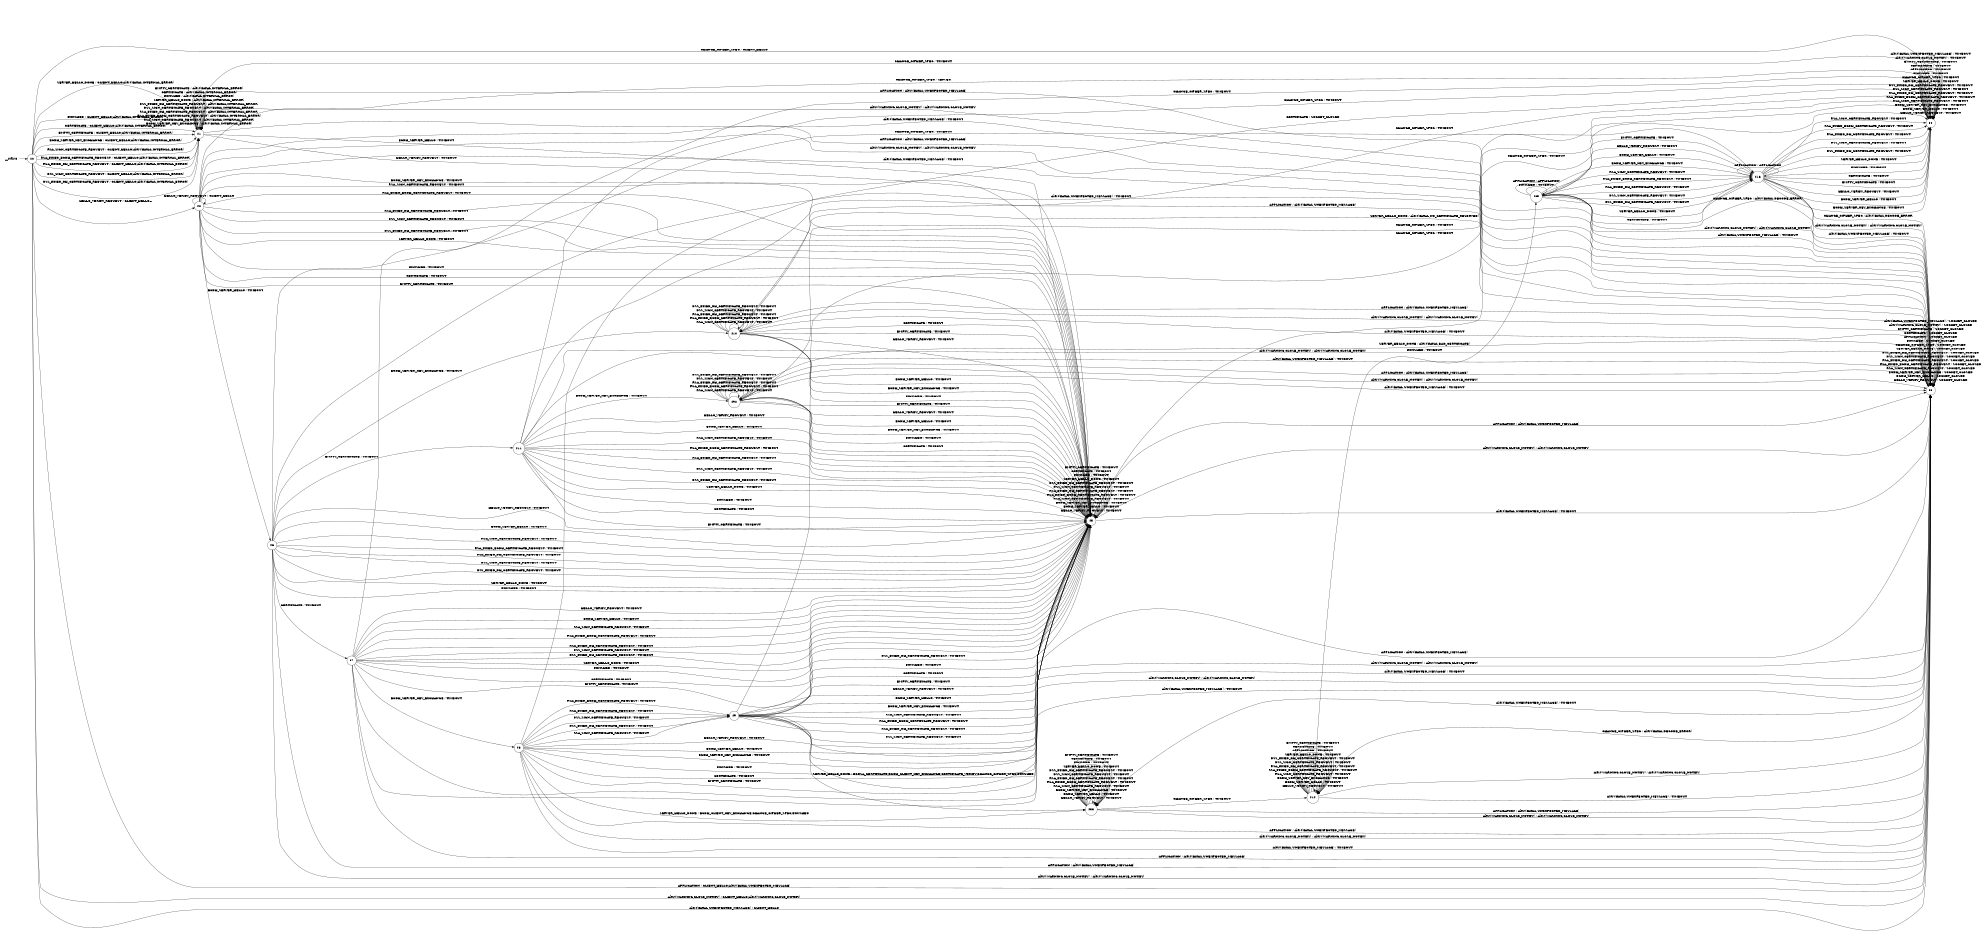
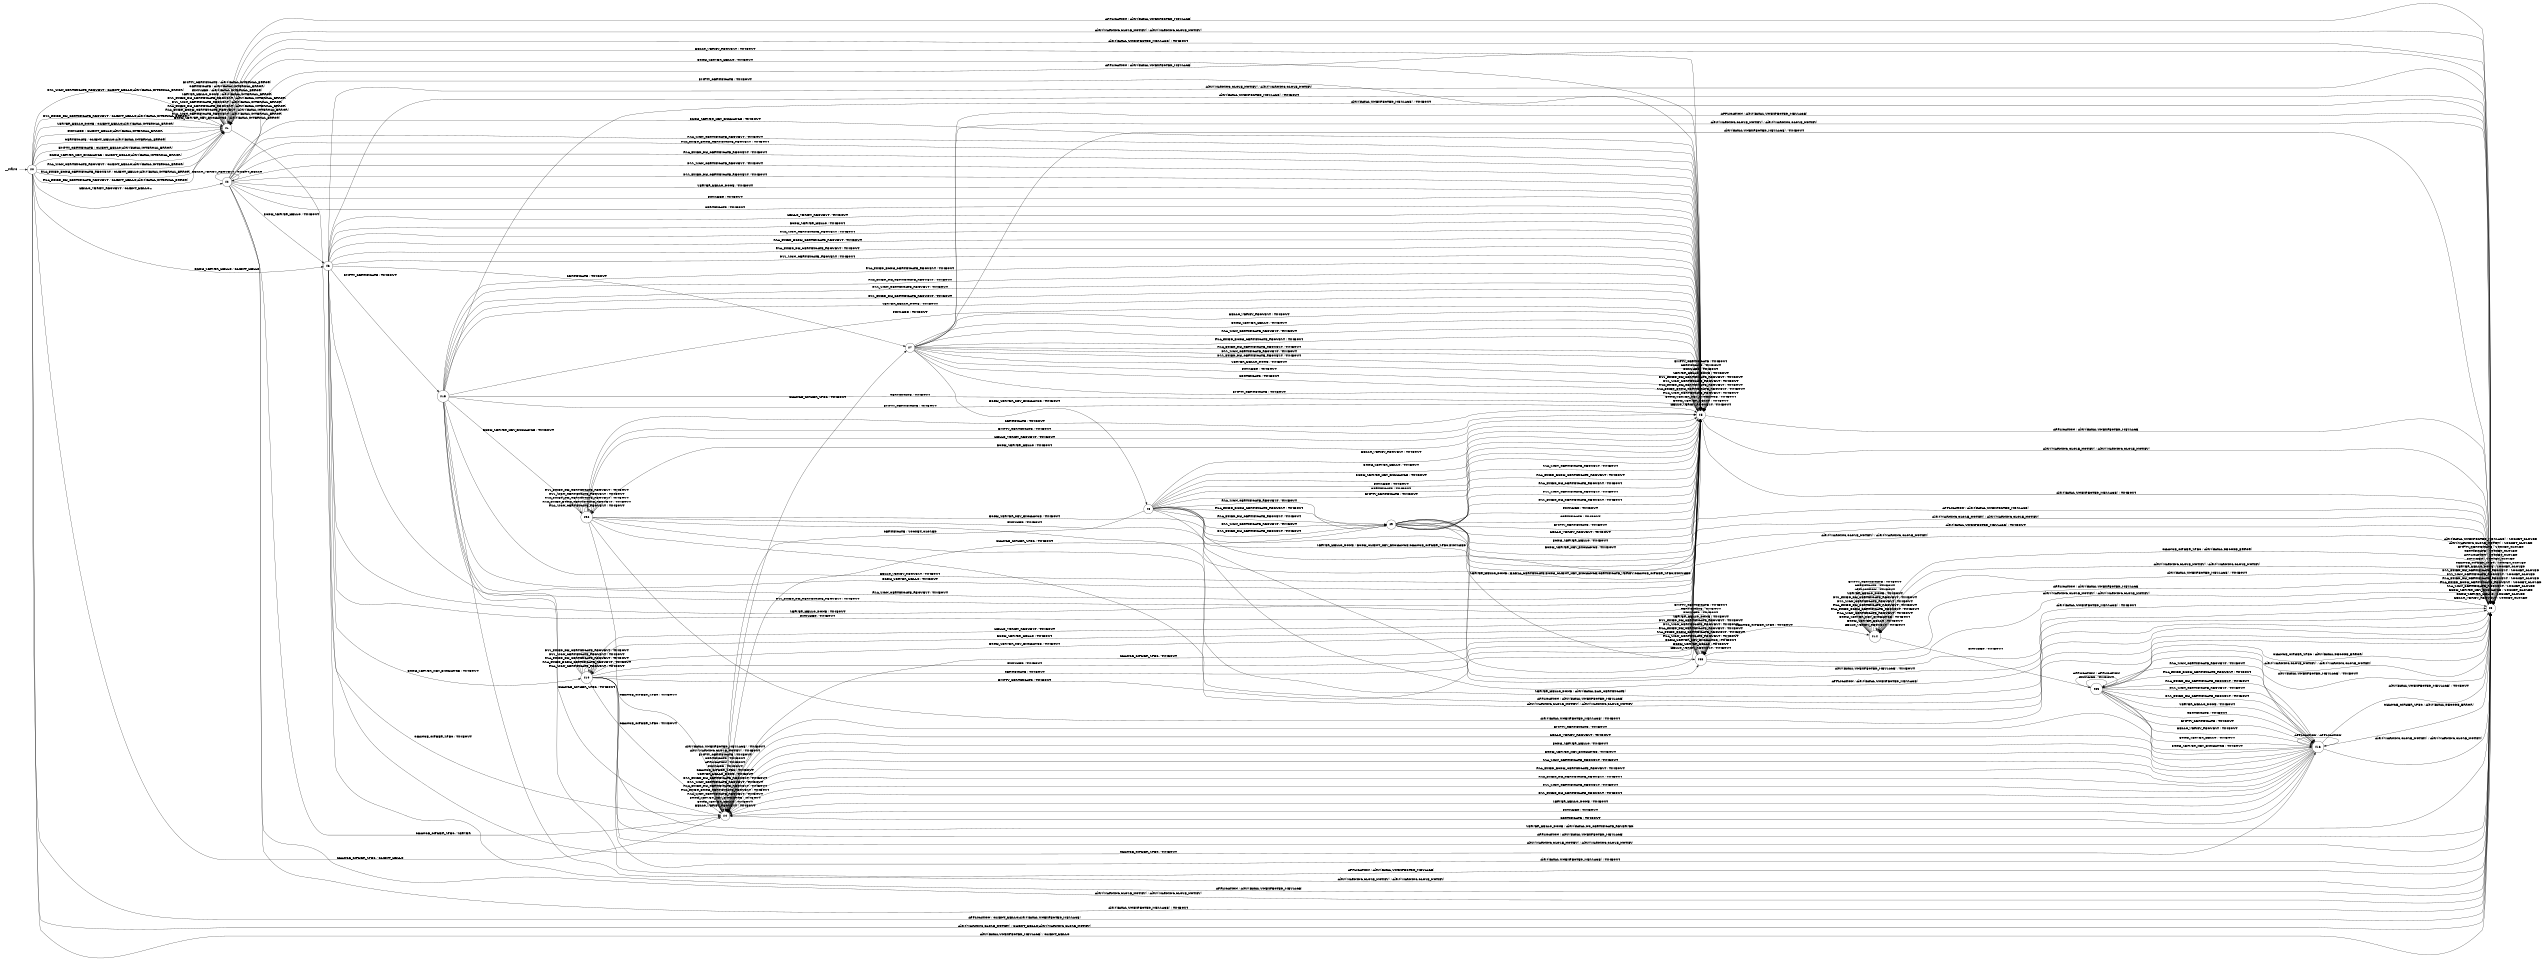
(956, 100) -> (765, 561)
none -> (156, 265)
(519, 448) -> (443, 396)
